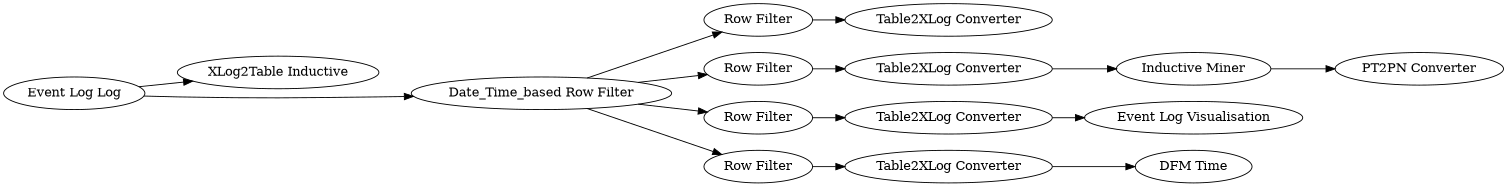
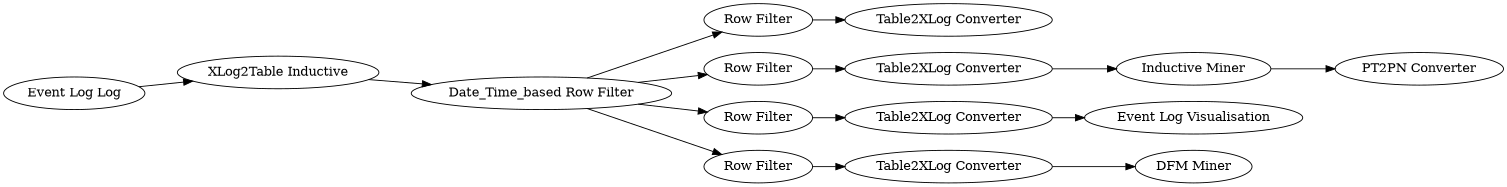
(274, 98) -> (395, 82)
(1194, 167) -> (1194, 167)
